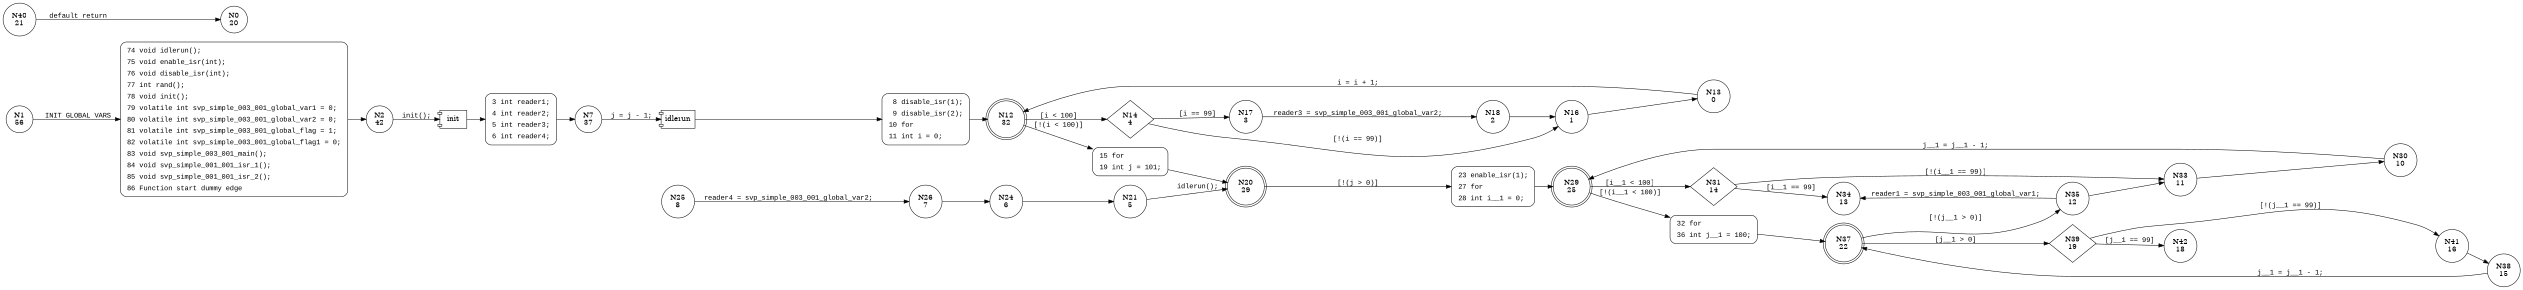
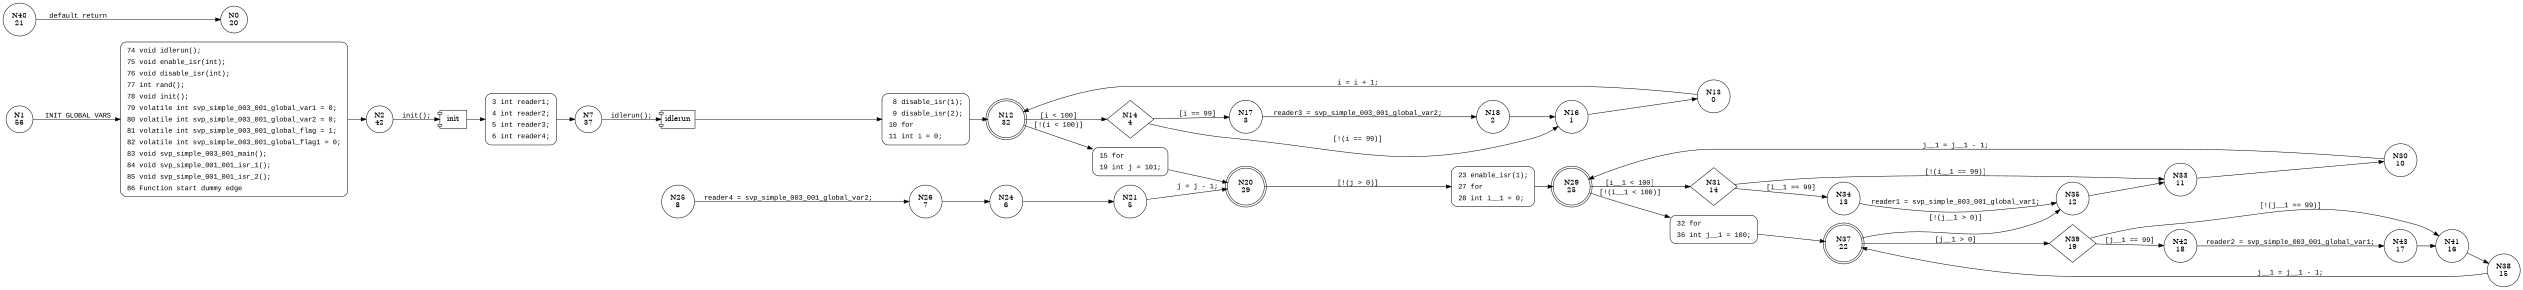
(631, 116) -> (631, 116)
(1198, 186) -> (1198, 186)
(1961, 198) -> (1956, 212)
none -> (2401, 246)
